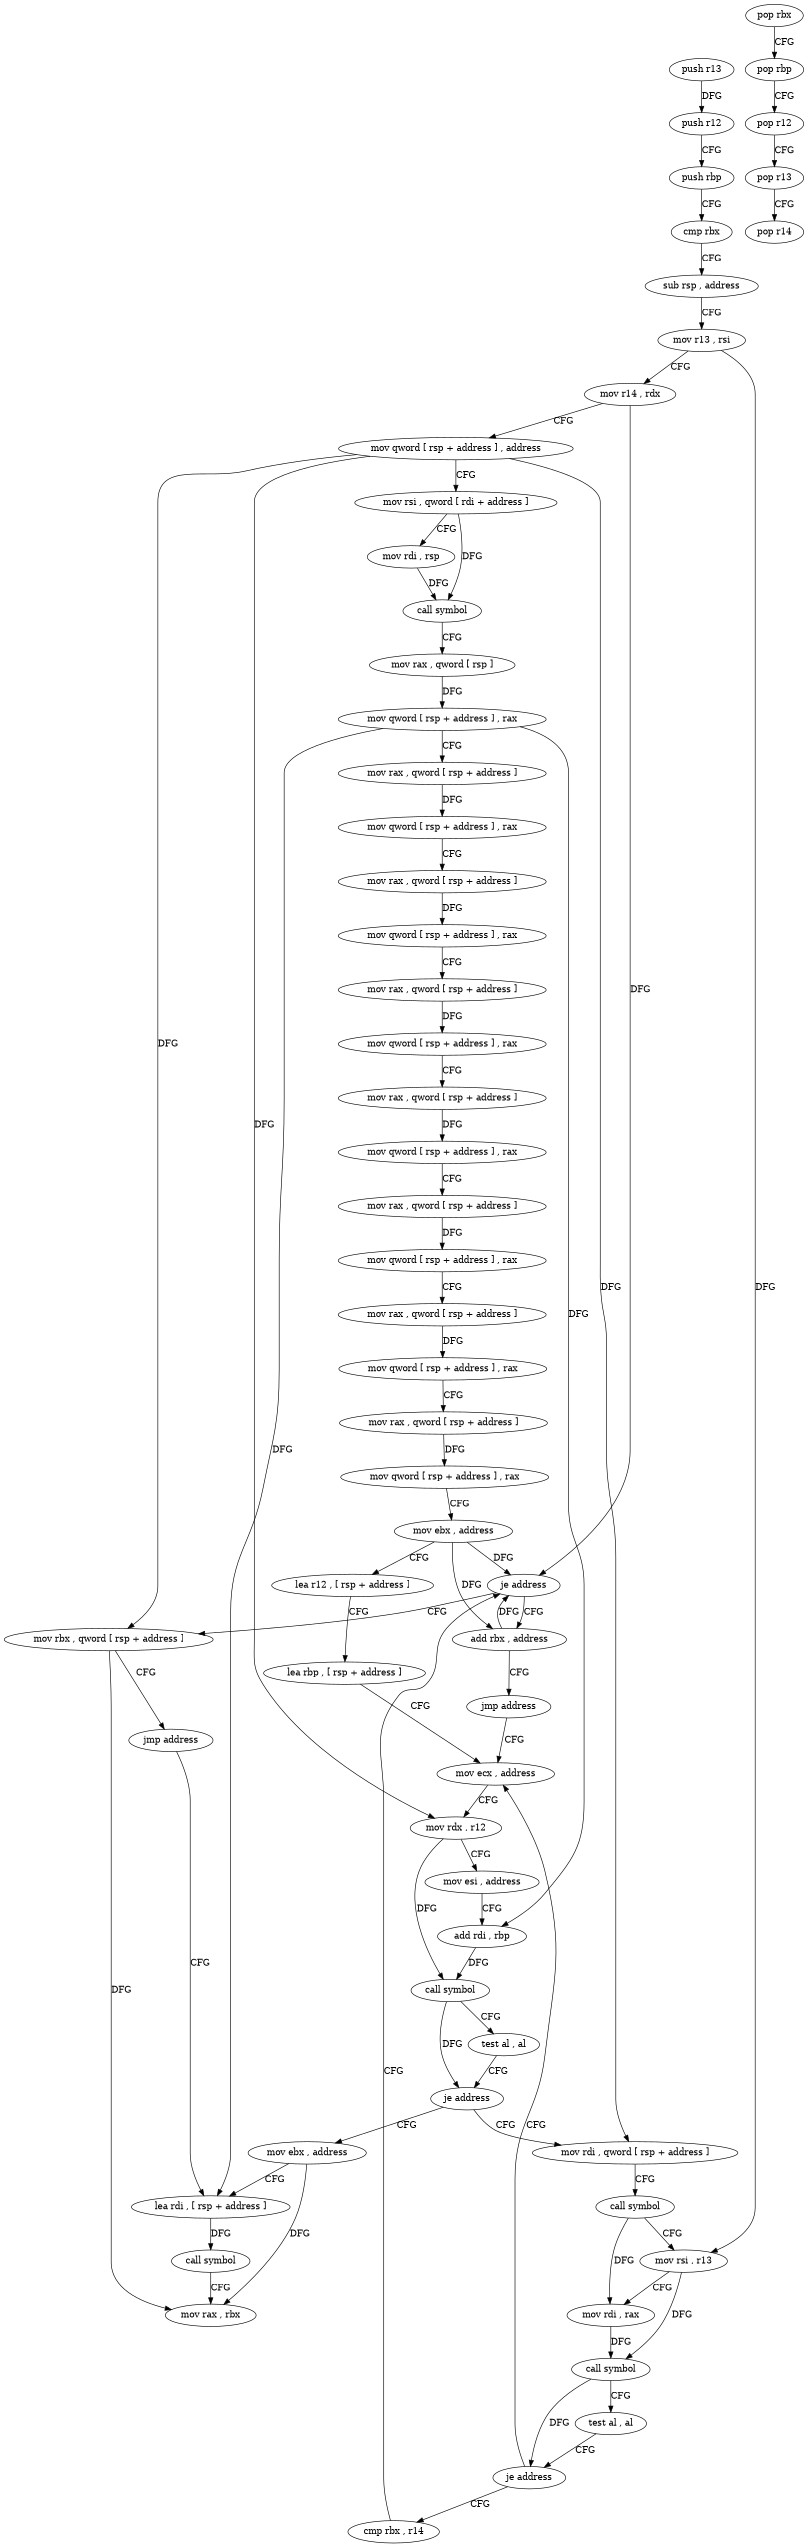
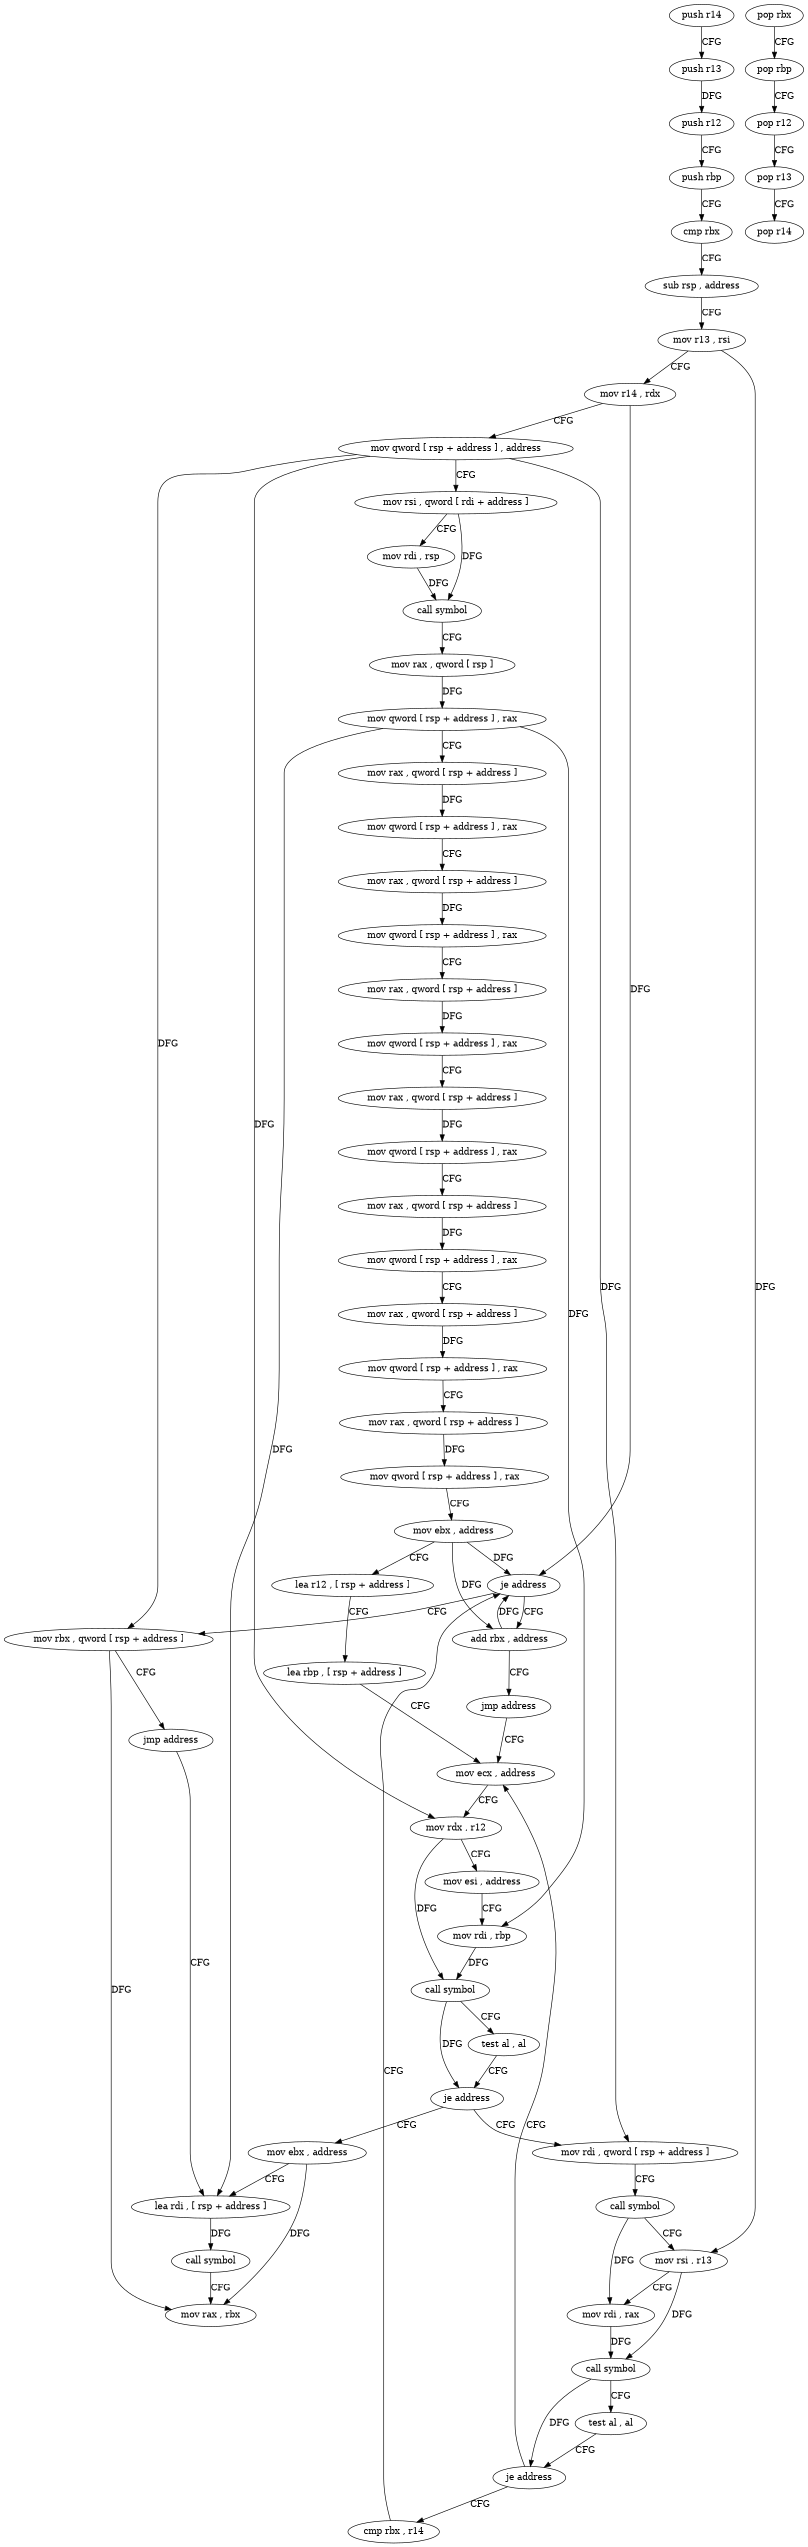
none -> (702, 16)
(482, 1936) -> (482, 1936)
